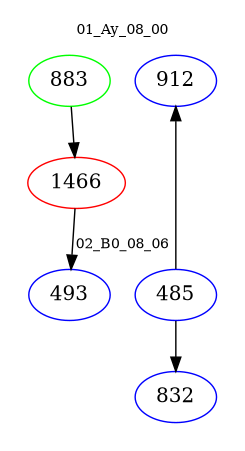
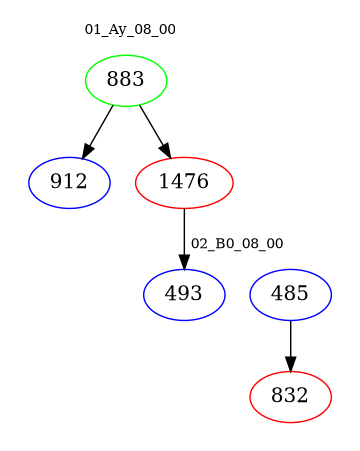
(77, 183) -> (184, 183)
(176, 195) -> (101, 126)
(123, 245) -> (238, 245)
(176, 397) -> (291, 397)
